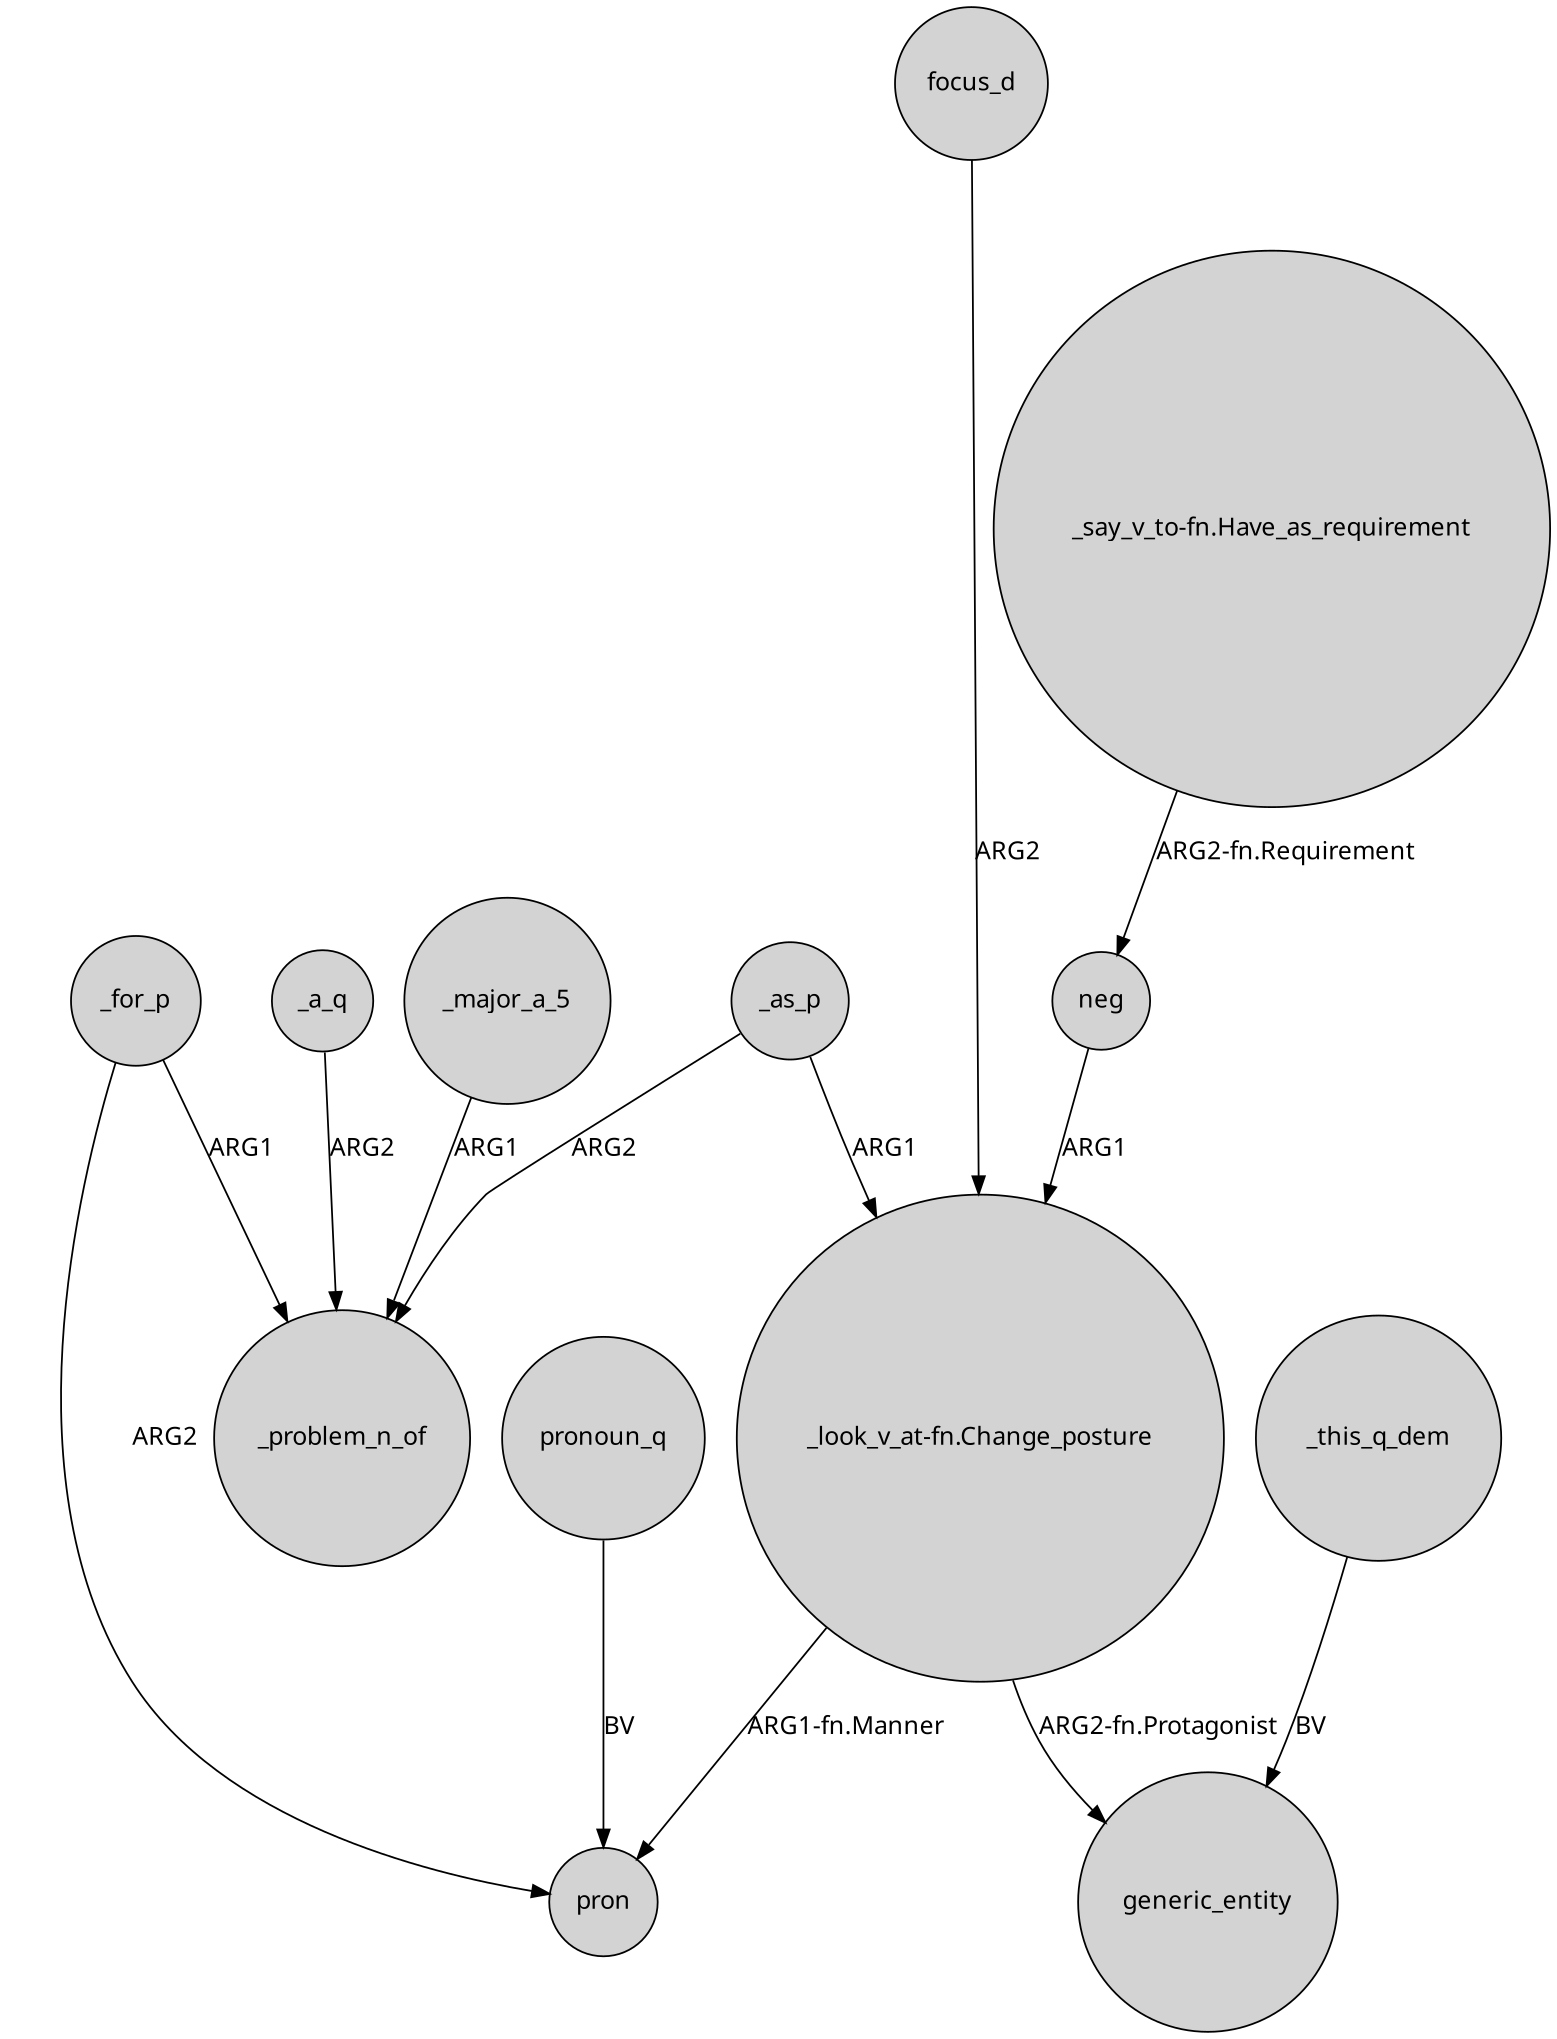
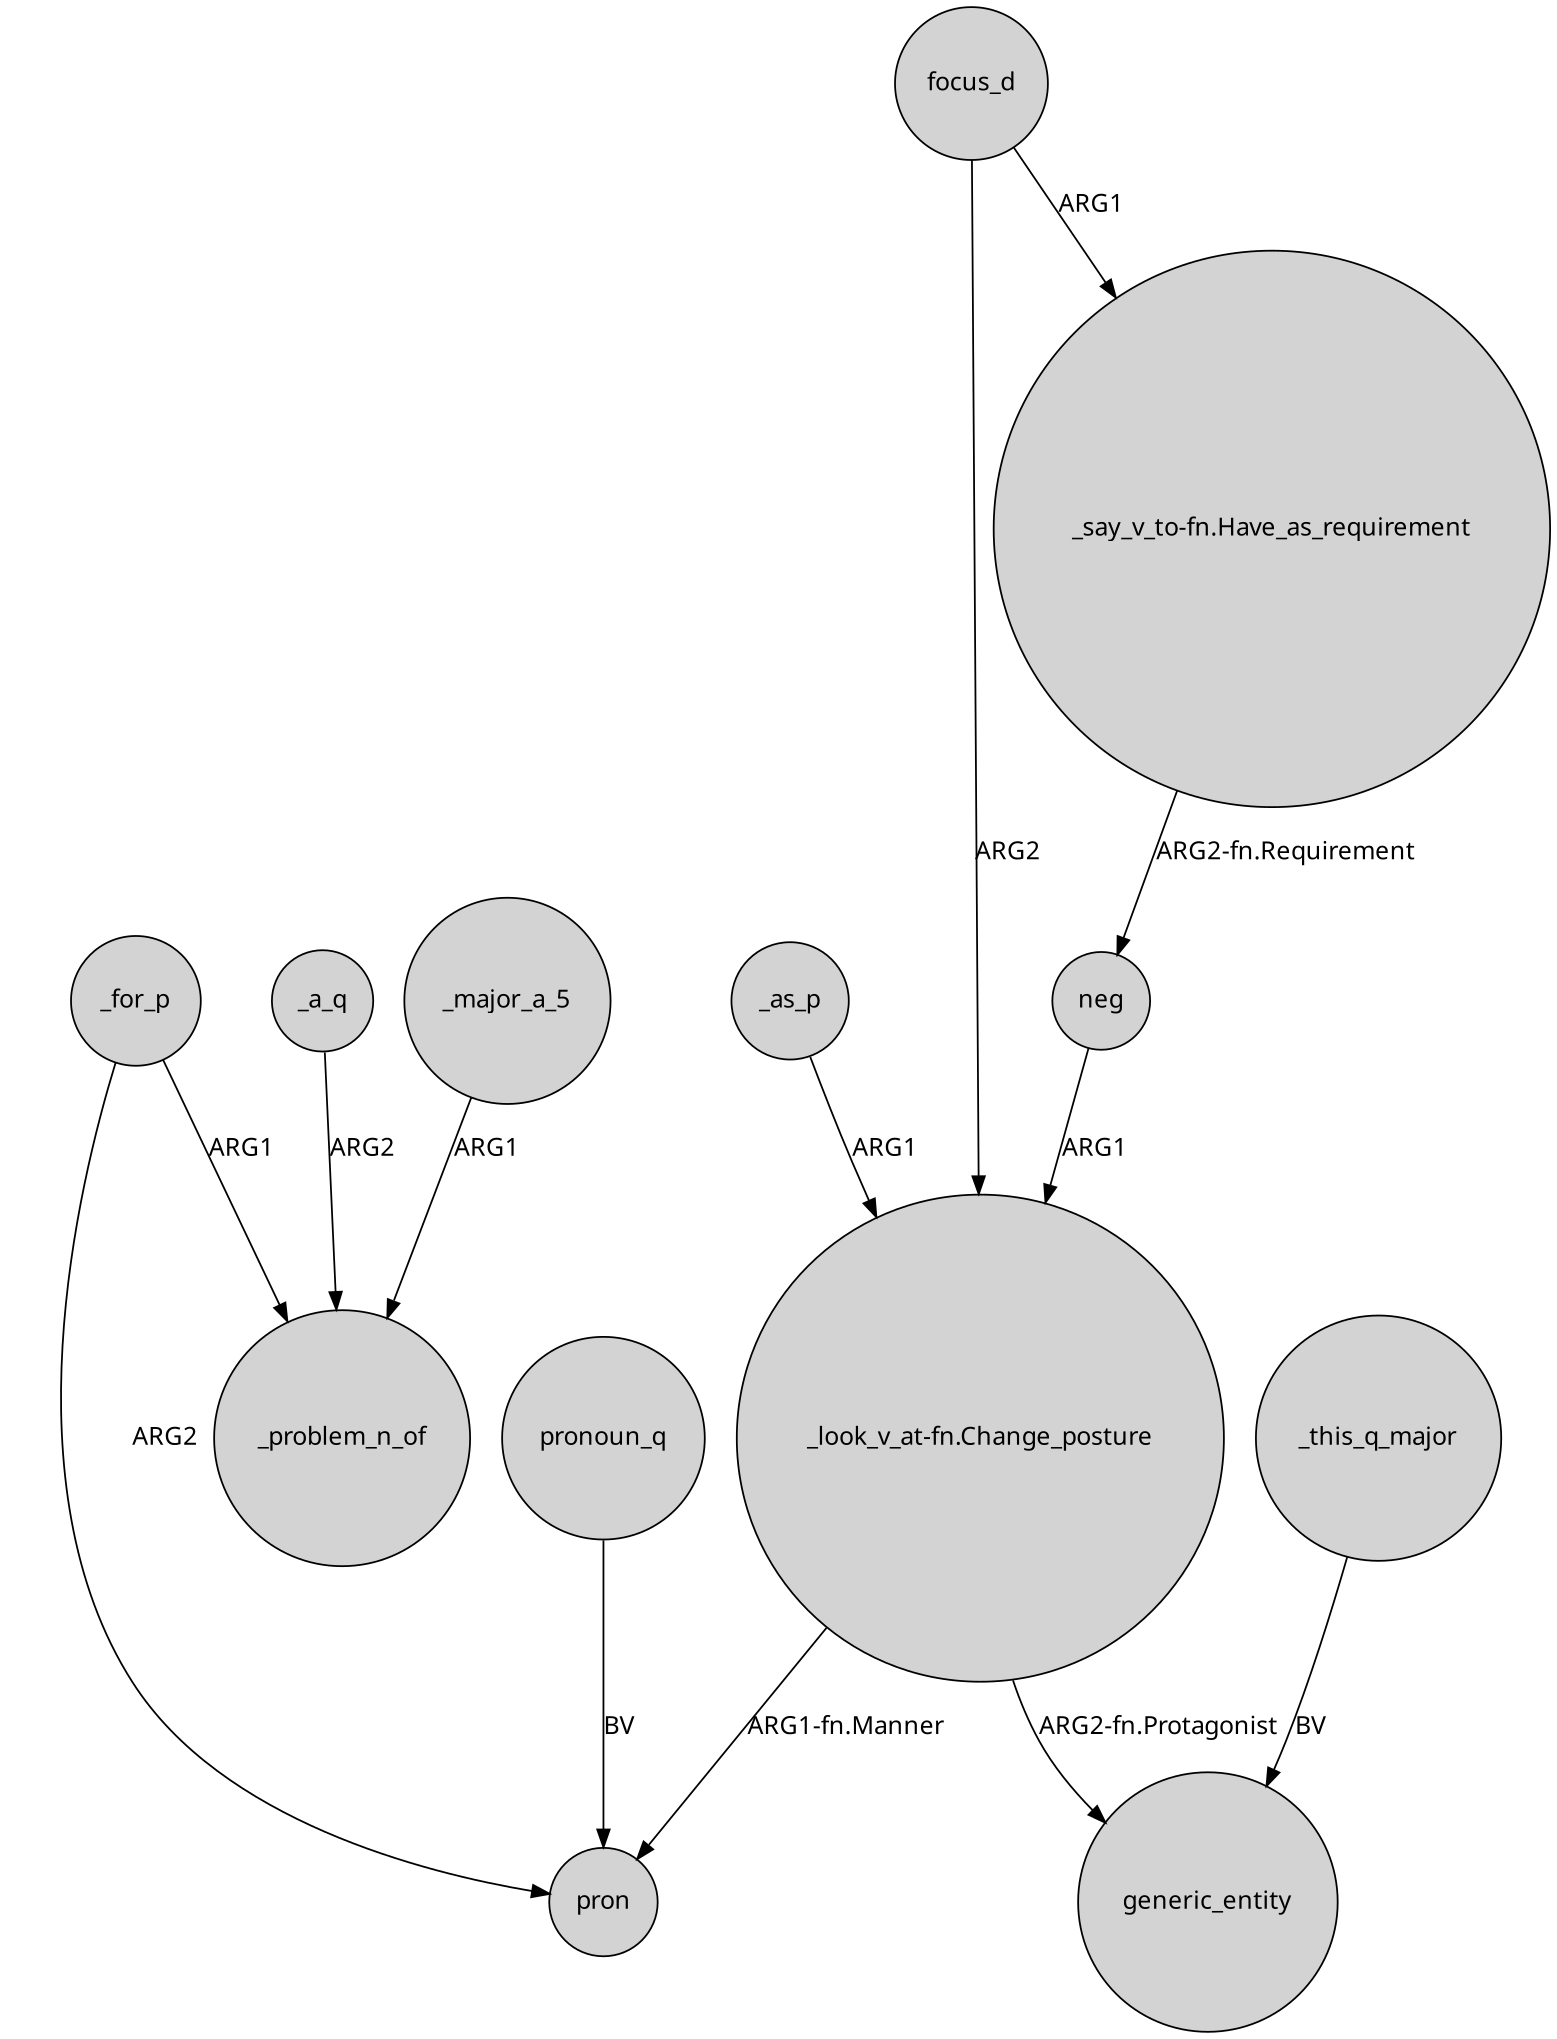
none -> (1060, 215)
(554, 1150) -> none
(1379, 1438) -> (1379, 1438)
